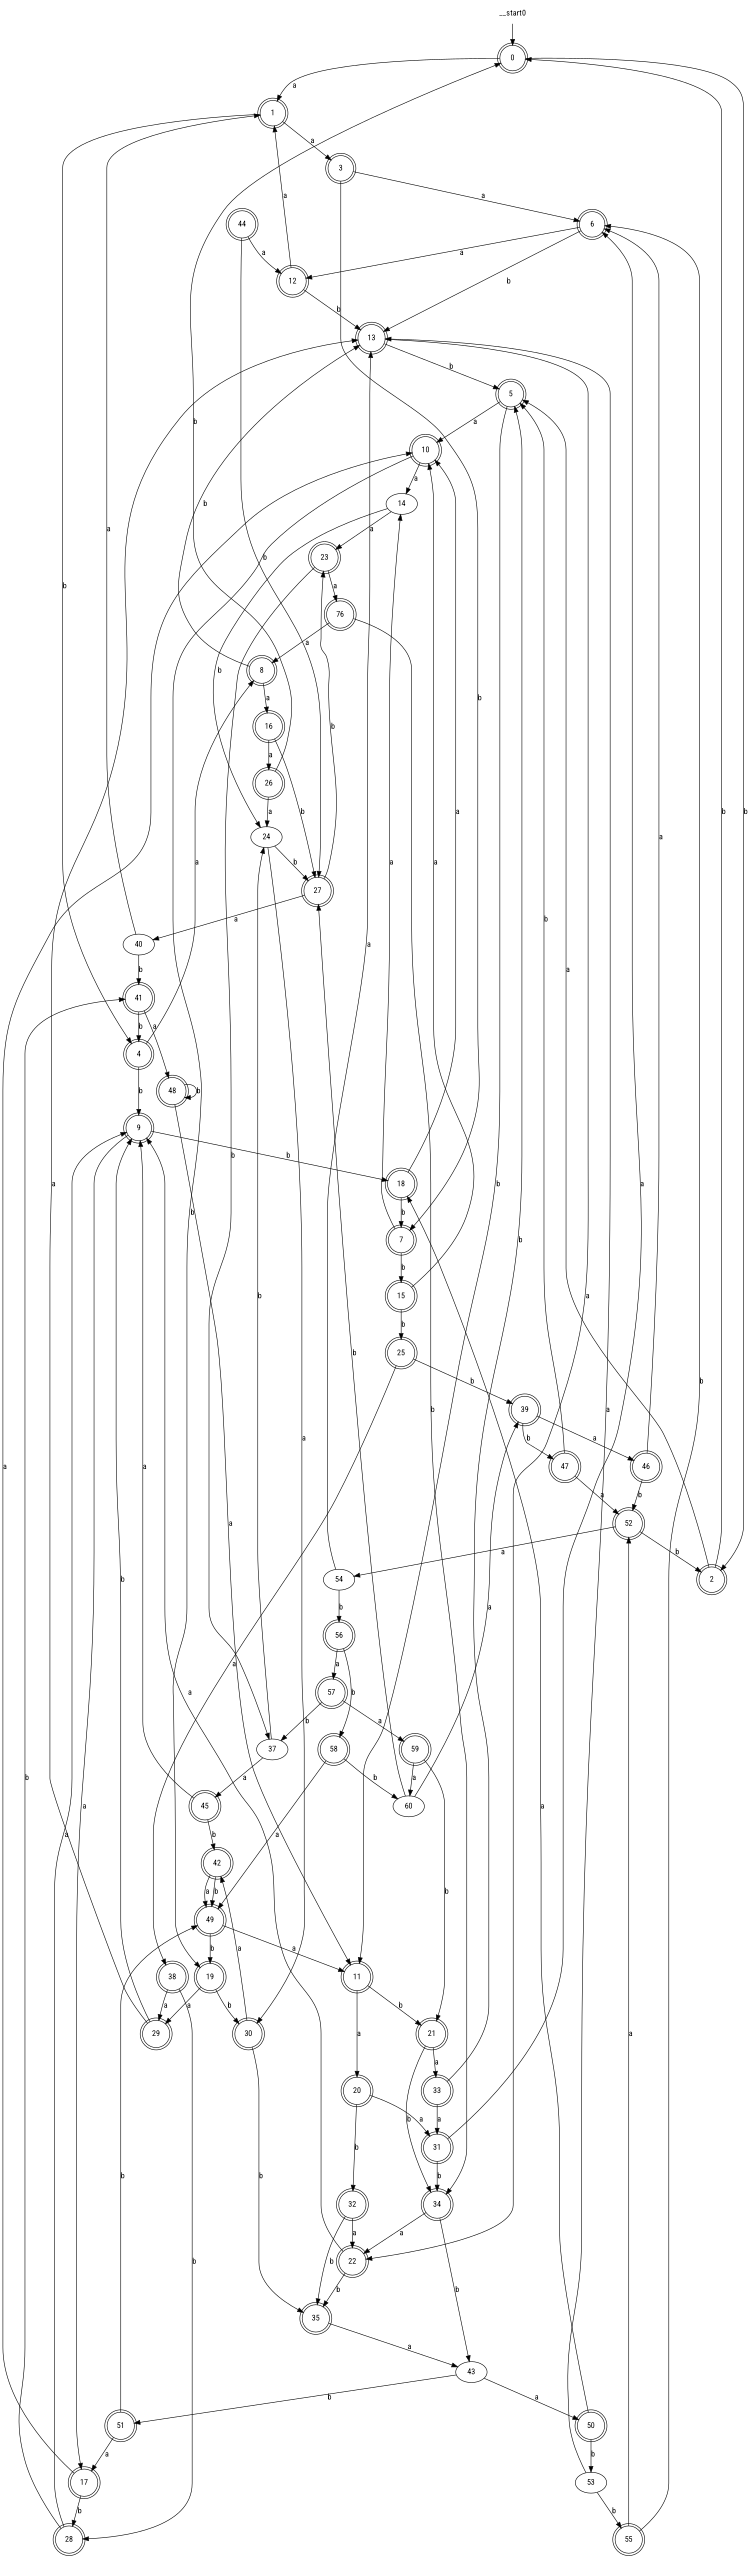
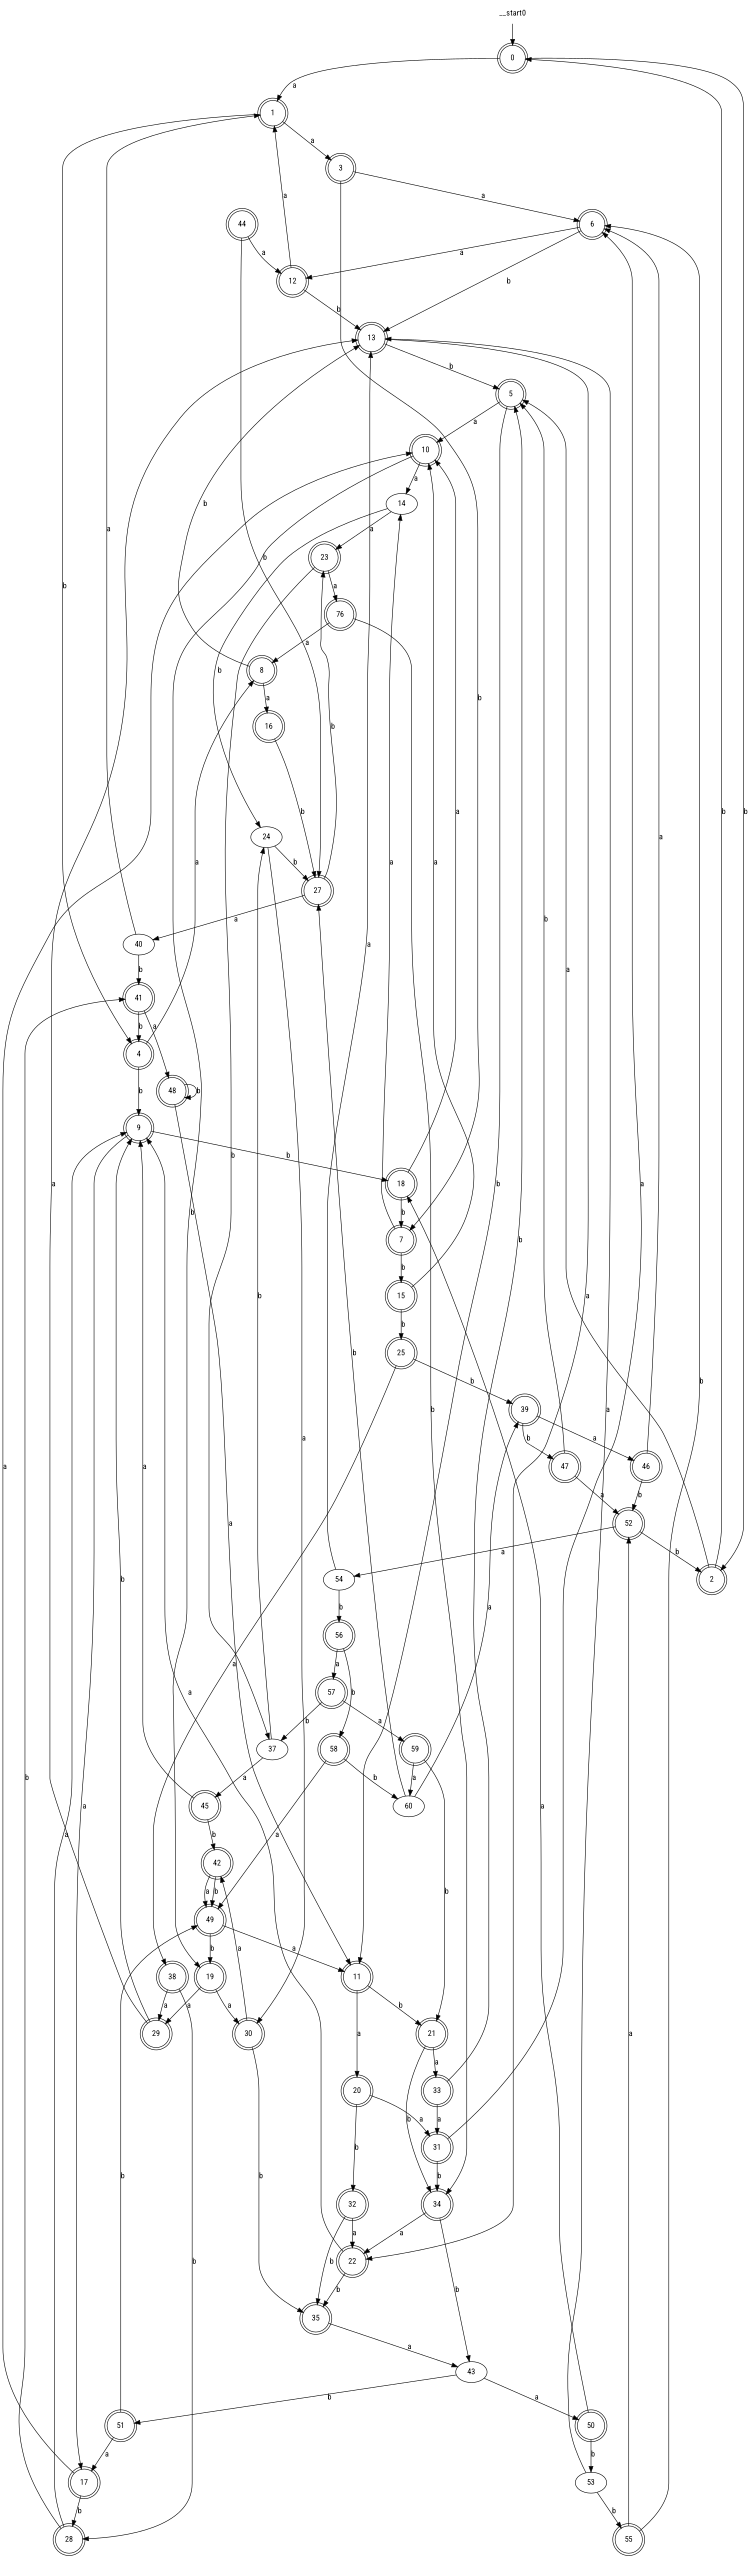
(269, 783) -> none
(230, 2005) -> (230, 2005)
